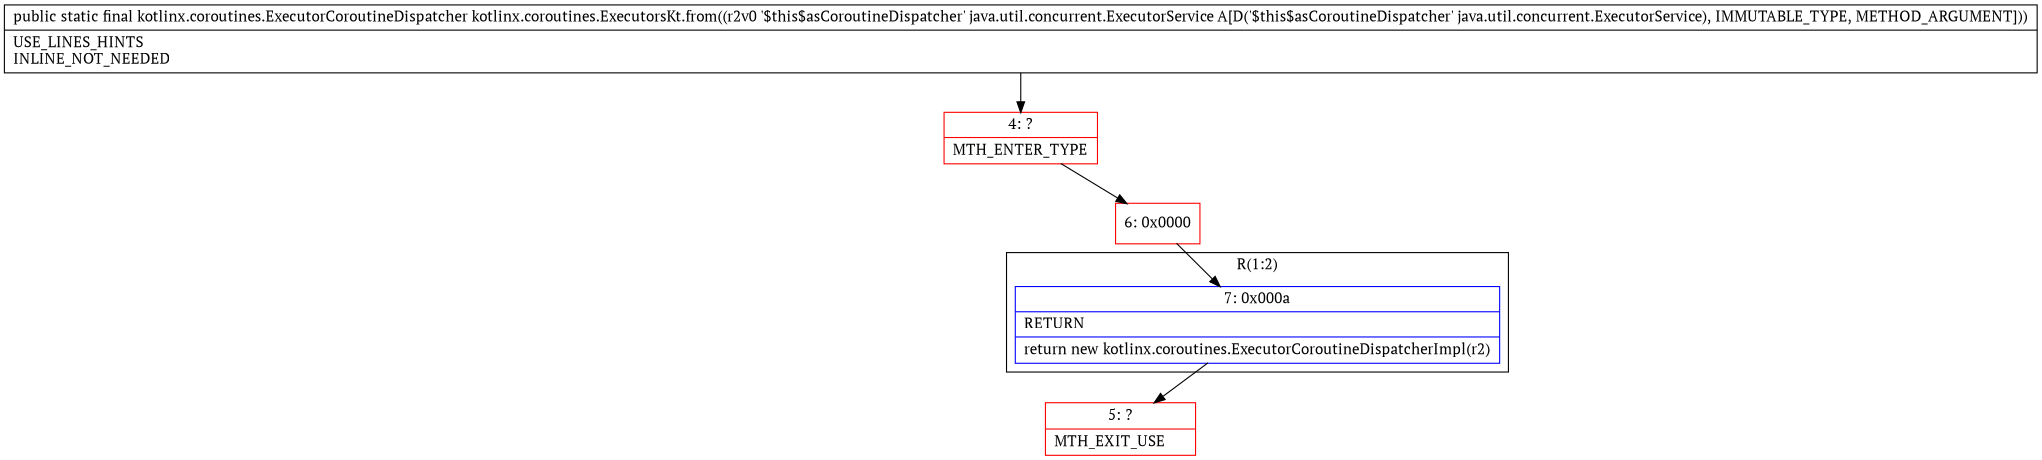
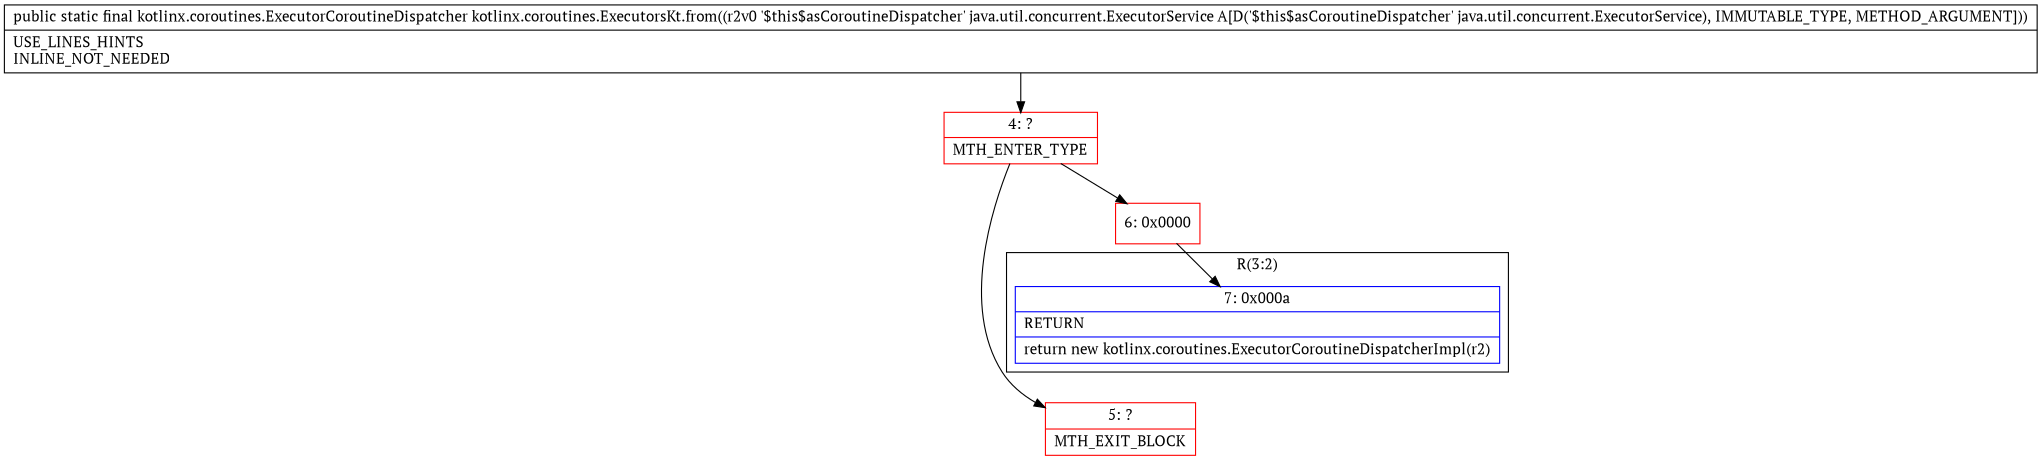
(1257, 265) -> (1257, 265)
(1186, 380) -> (982, 290)
(1110, 442) -> (1120, 442)
